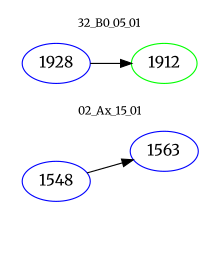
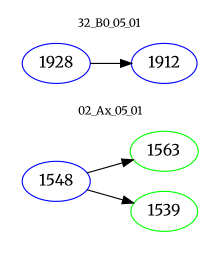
(164, 63) -> (164, 63)
(110, 112) -> (110, 112)
(164, 151) -> (164, 151)
none -> (164, 211)
